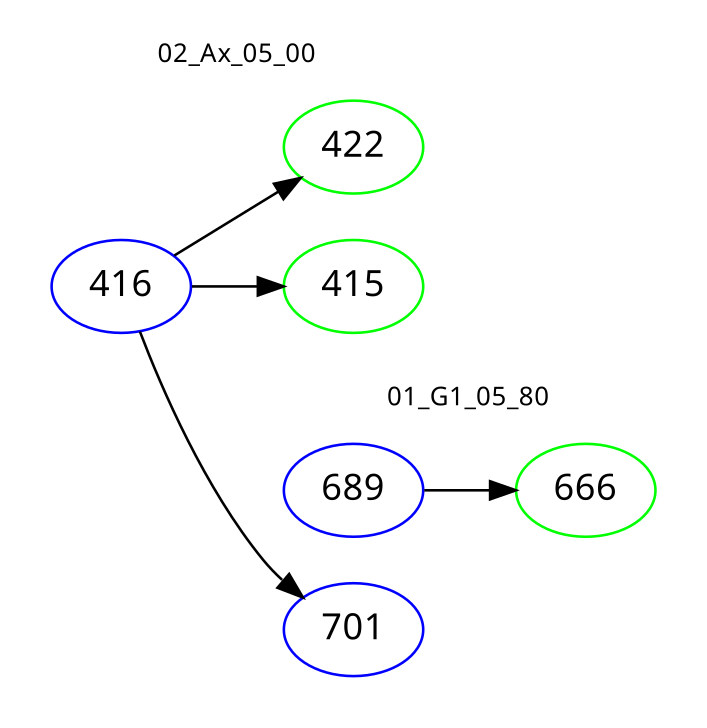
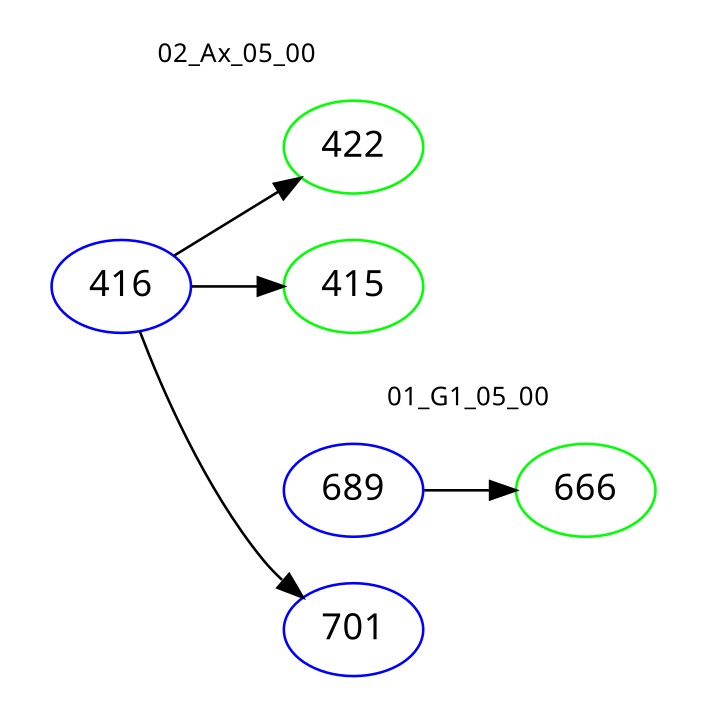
(470, 399) -> (470, 399)
